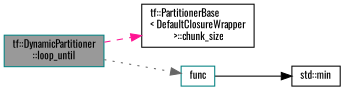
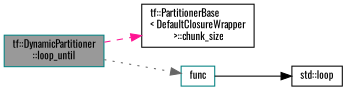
(316, 76) -> (317, 76)
